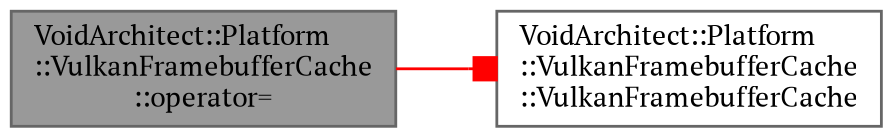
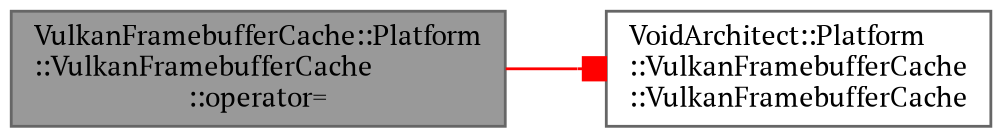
(204, 69) -> (258, 69)
